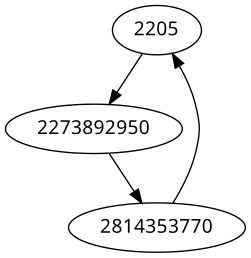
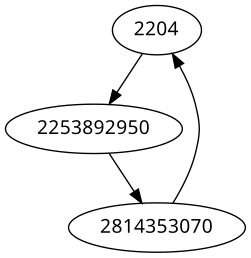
(157, 30) -> (157, 30)
(94, 129) -> (94, 129)
(157, 228) -> (157, 228)
